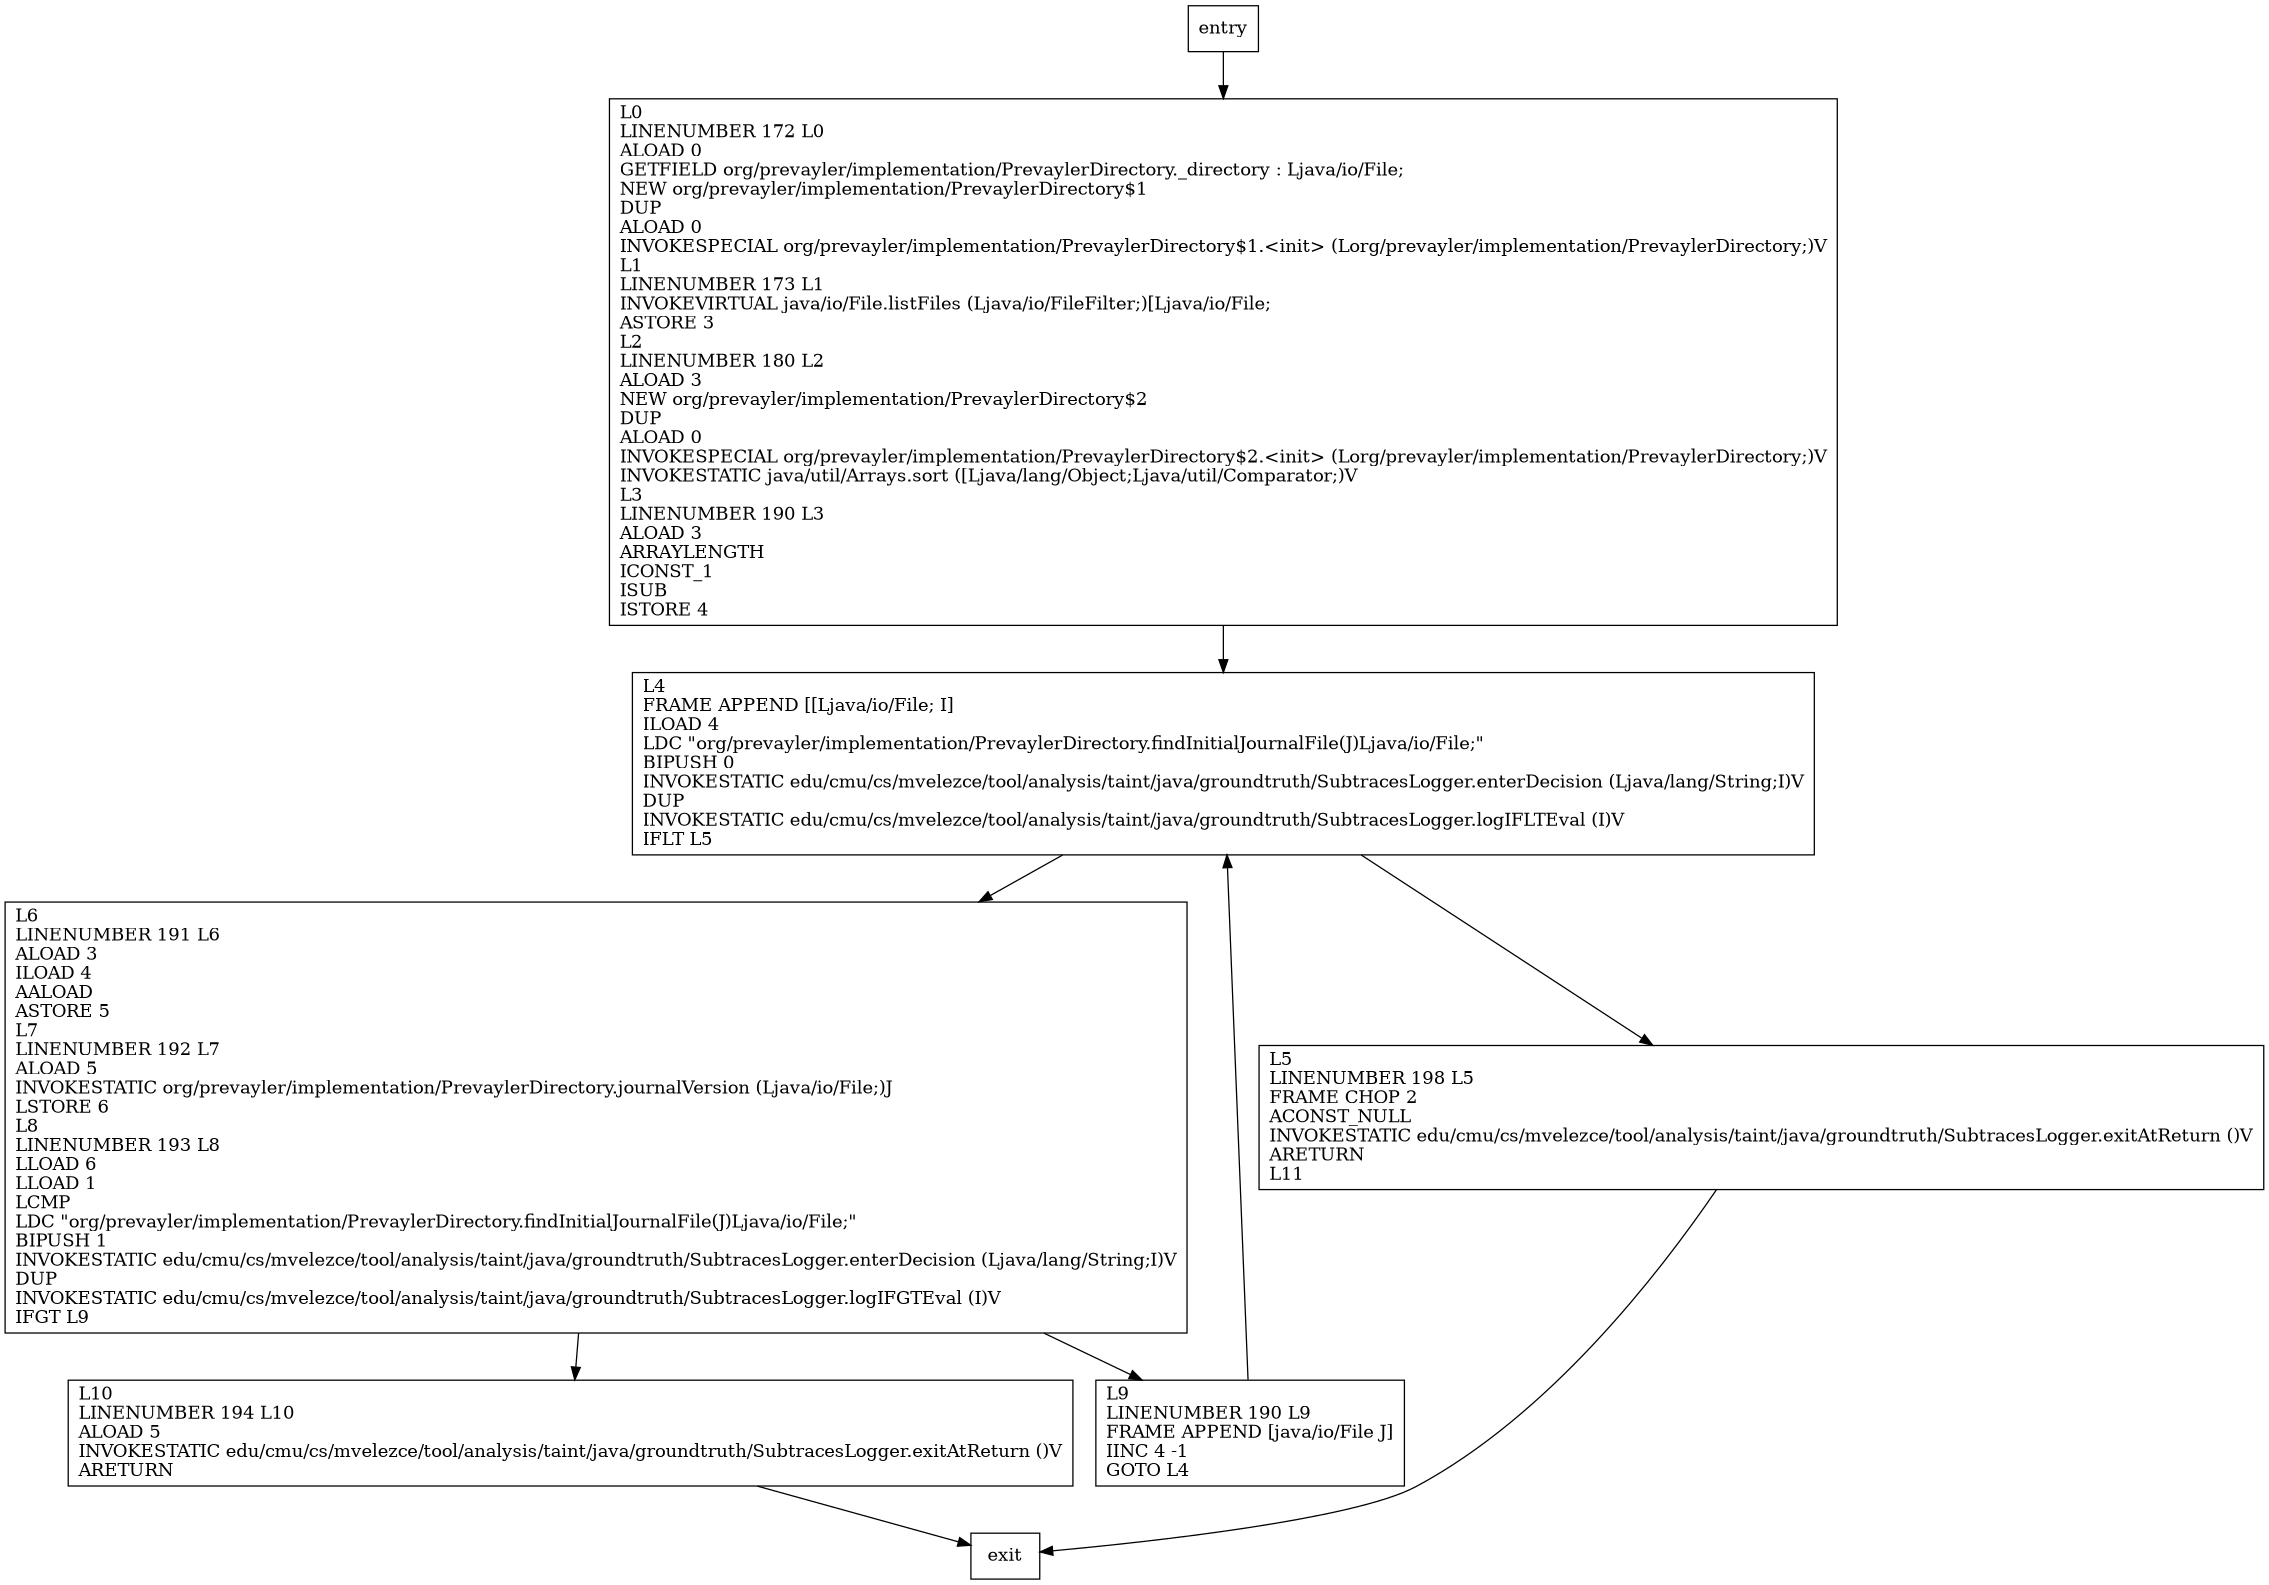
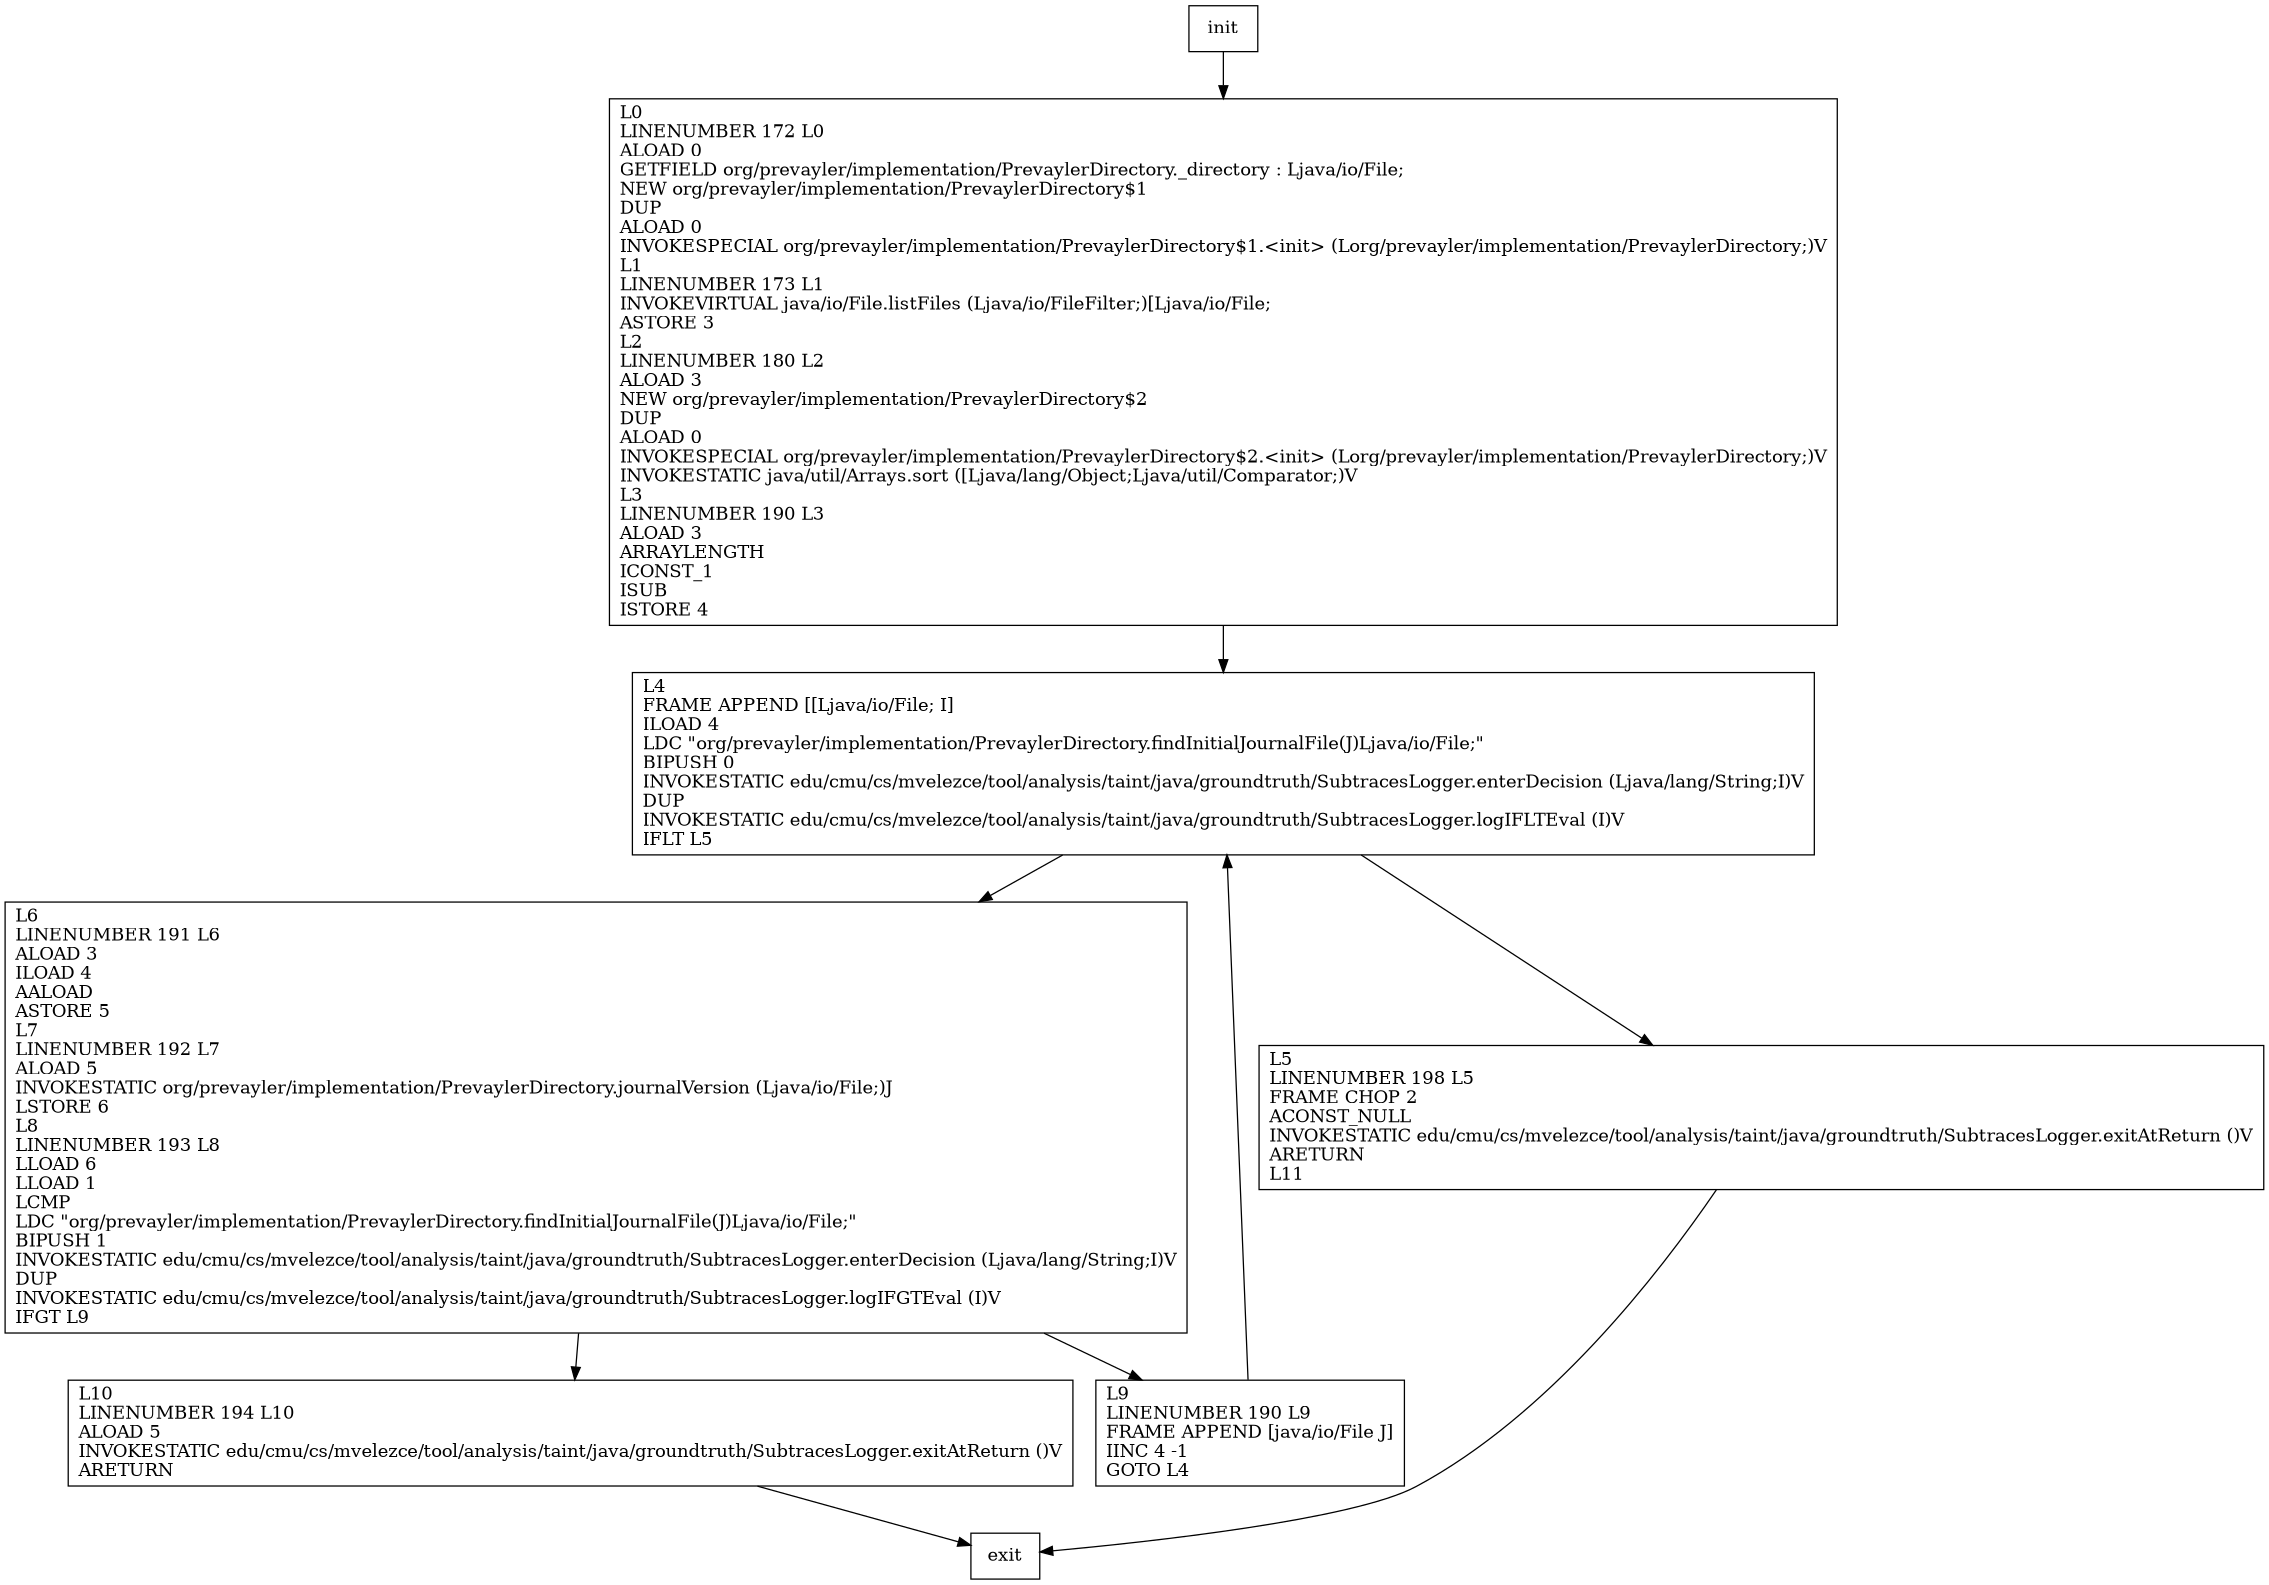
(1223, 29) -> (1223, 29)
